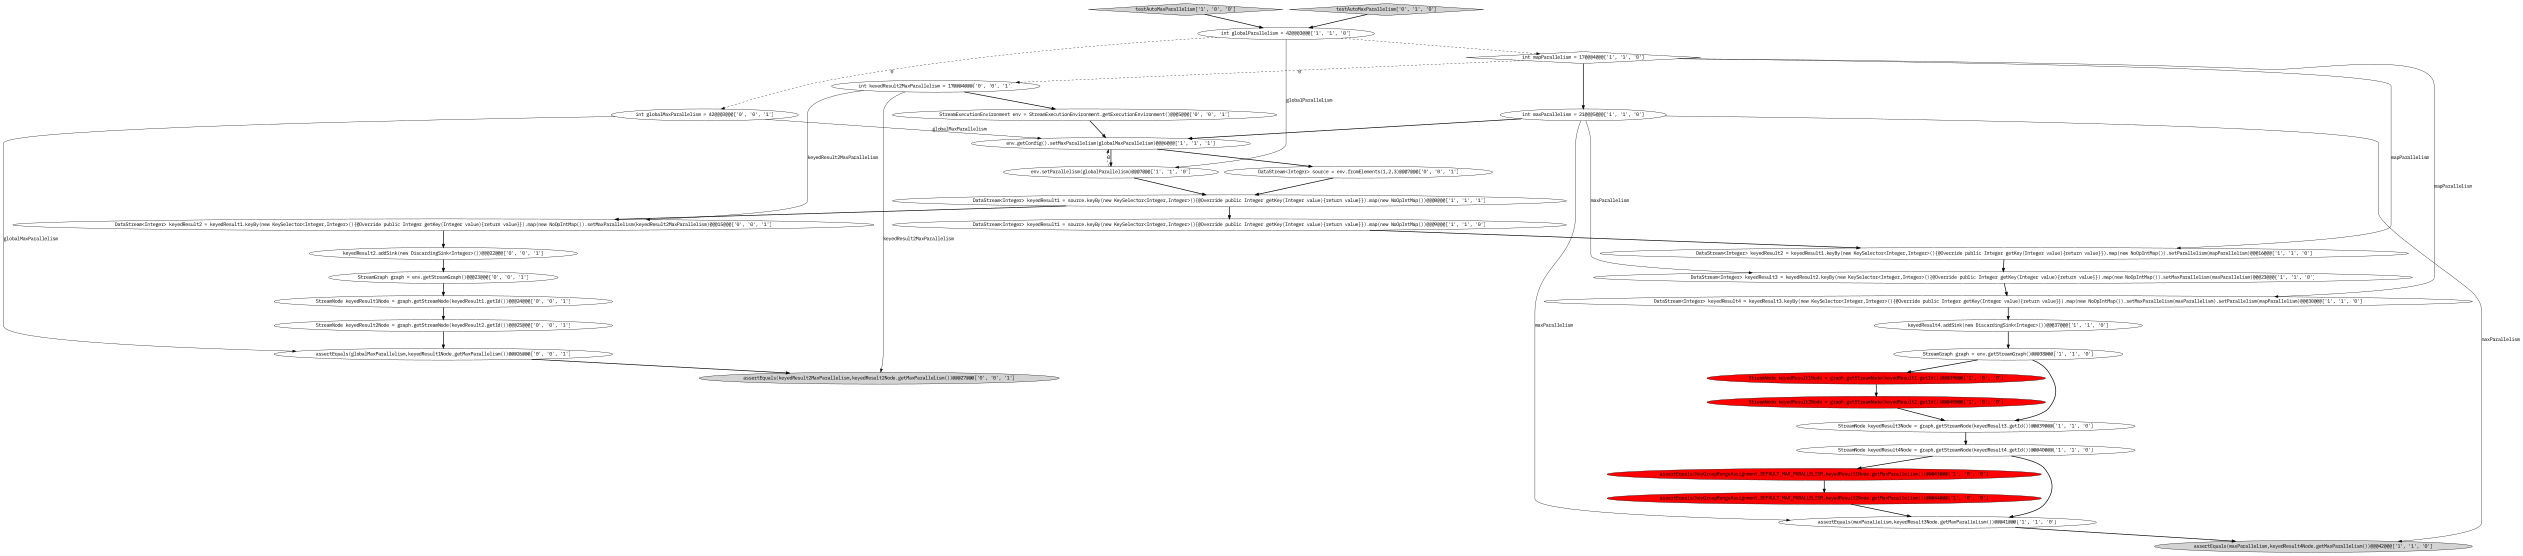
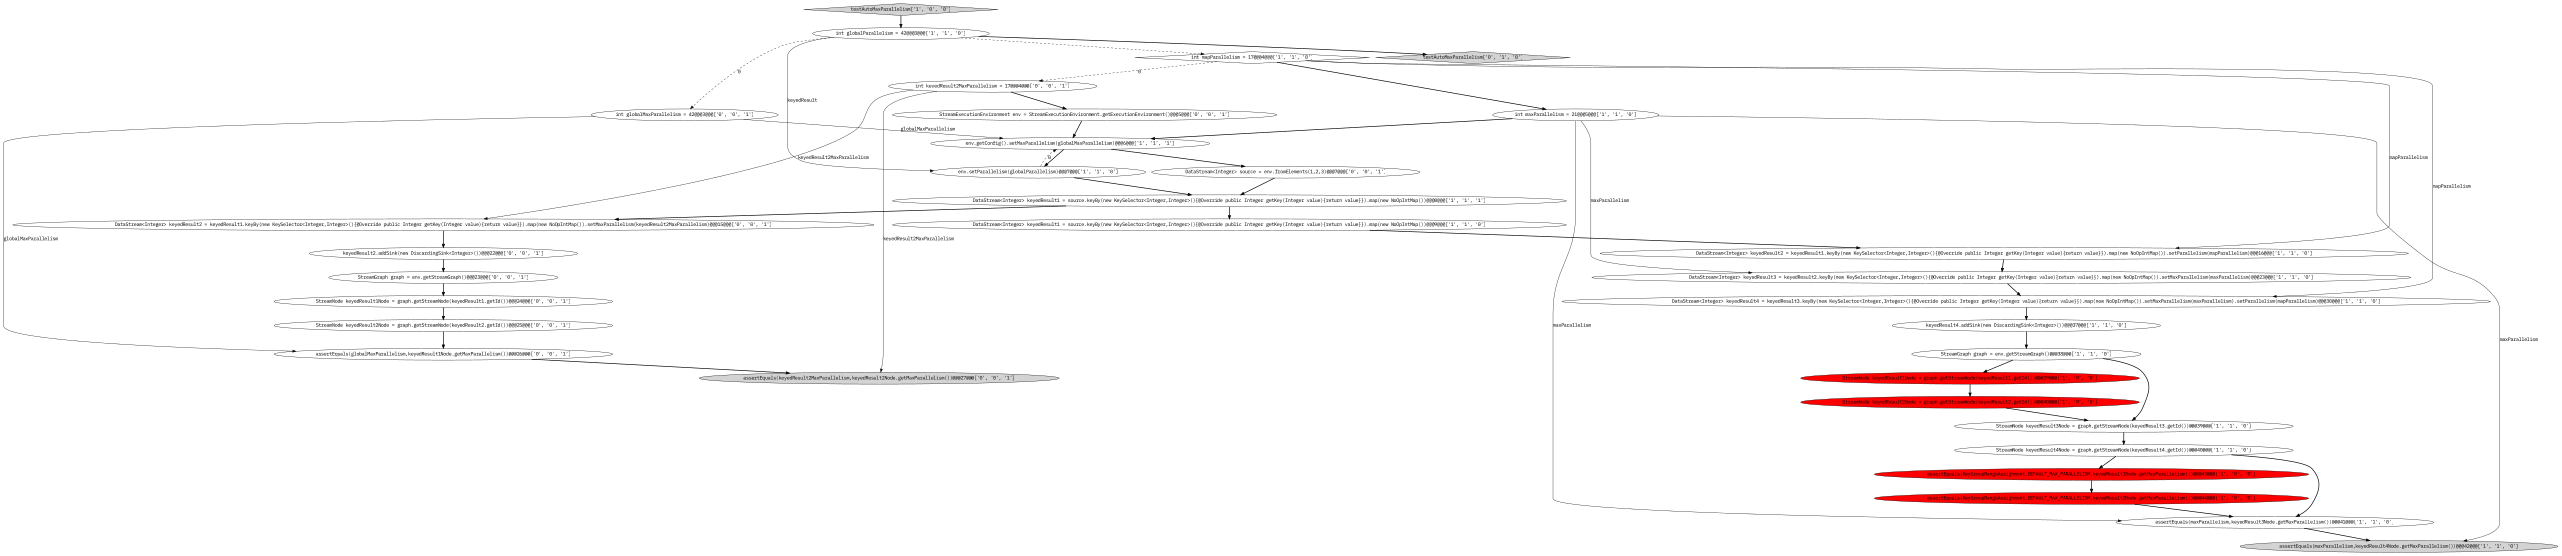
(1340, 21) -> (1201, 44)
(1309, 101) -> (802, 101)
